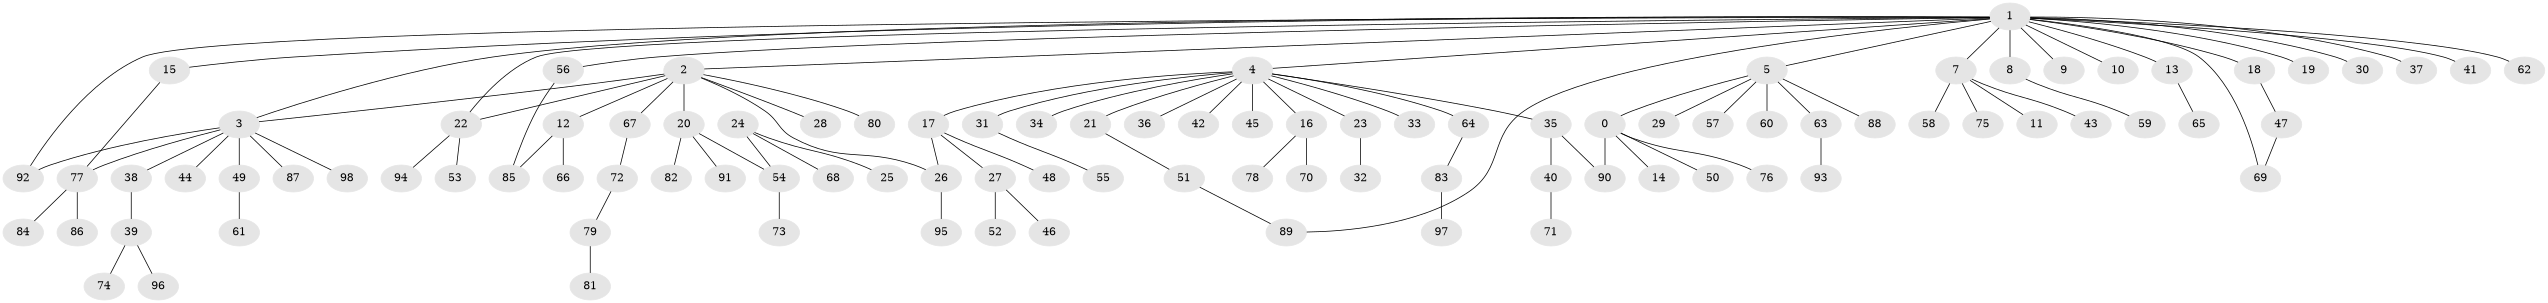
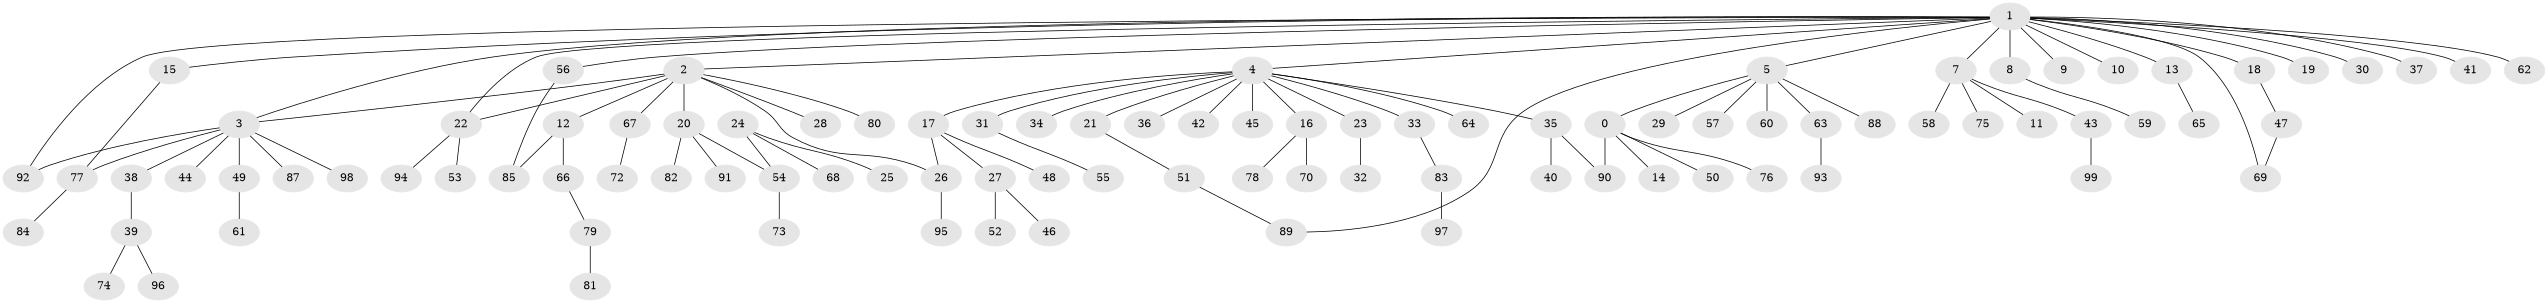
(1455, 152) -> (1428, 152)
none -> (2091, 178)
(604, 206) -> (577, 206)
(77, 232) -> none
(1551, 232) -> none
